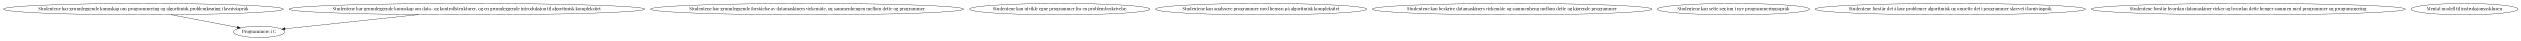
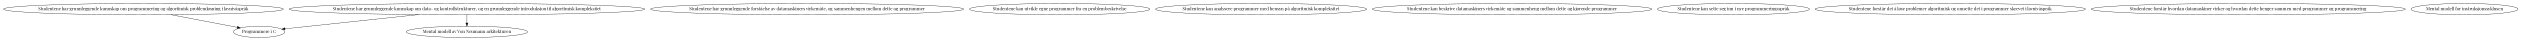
(2465, 9) -> (2465, 9)
none -> (467, 32)
